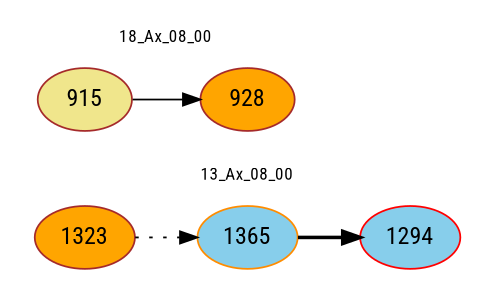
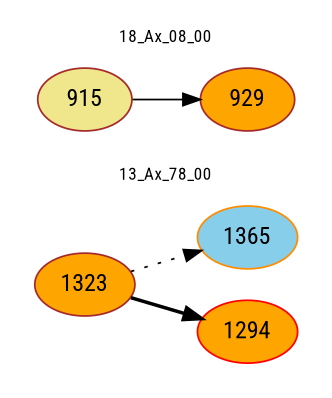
(248, 100) -> (248, 100)
(248, 175) -> (166, 175)
(320, 237) -> (158, 306)
(410, 237) -> (248, 332)
